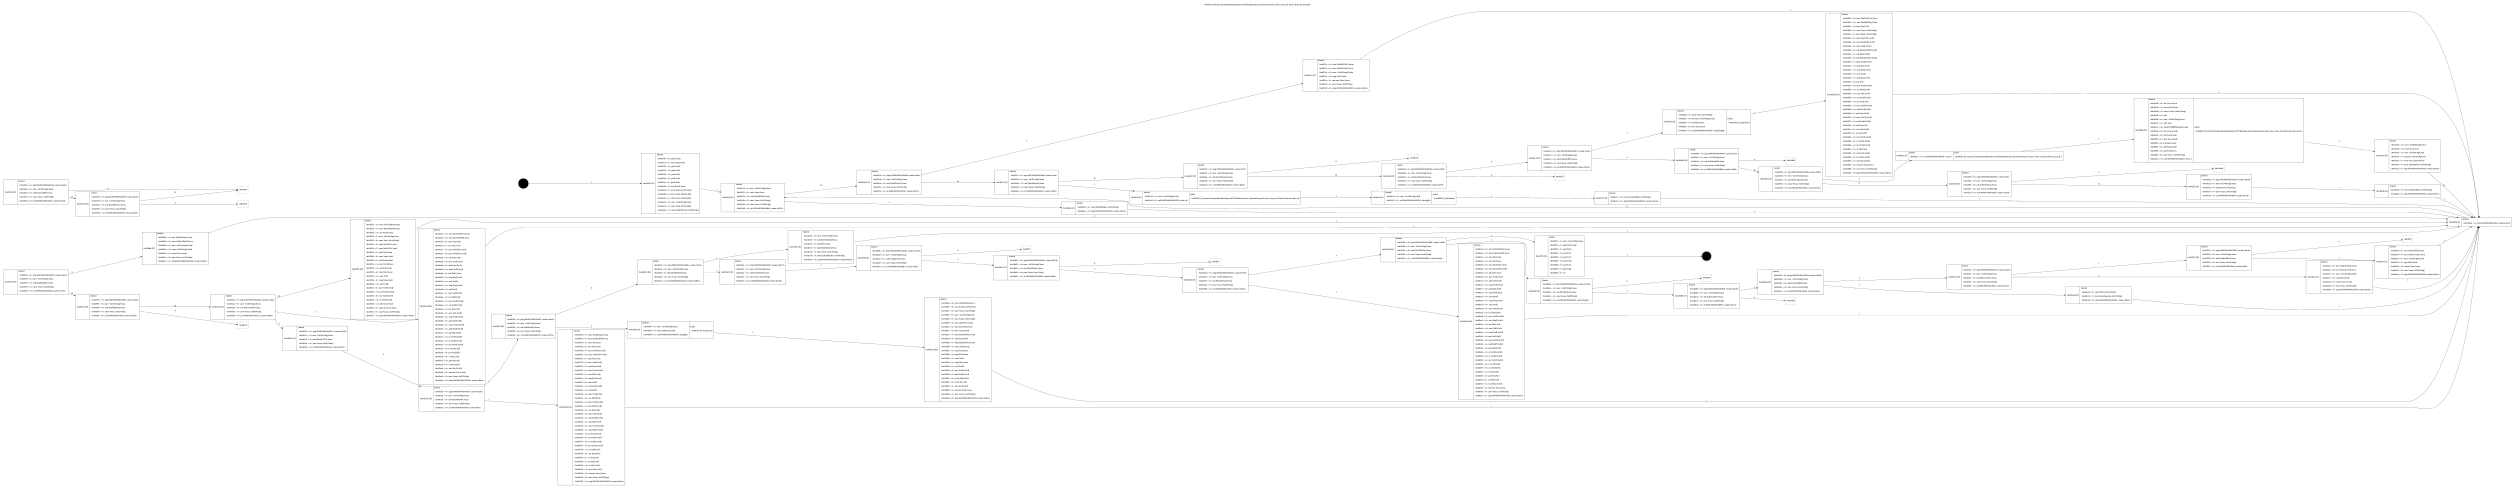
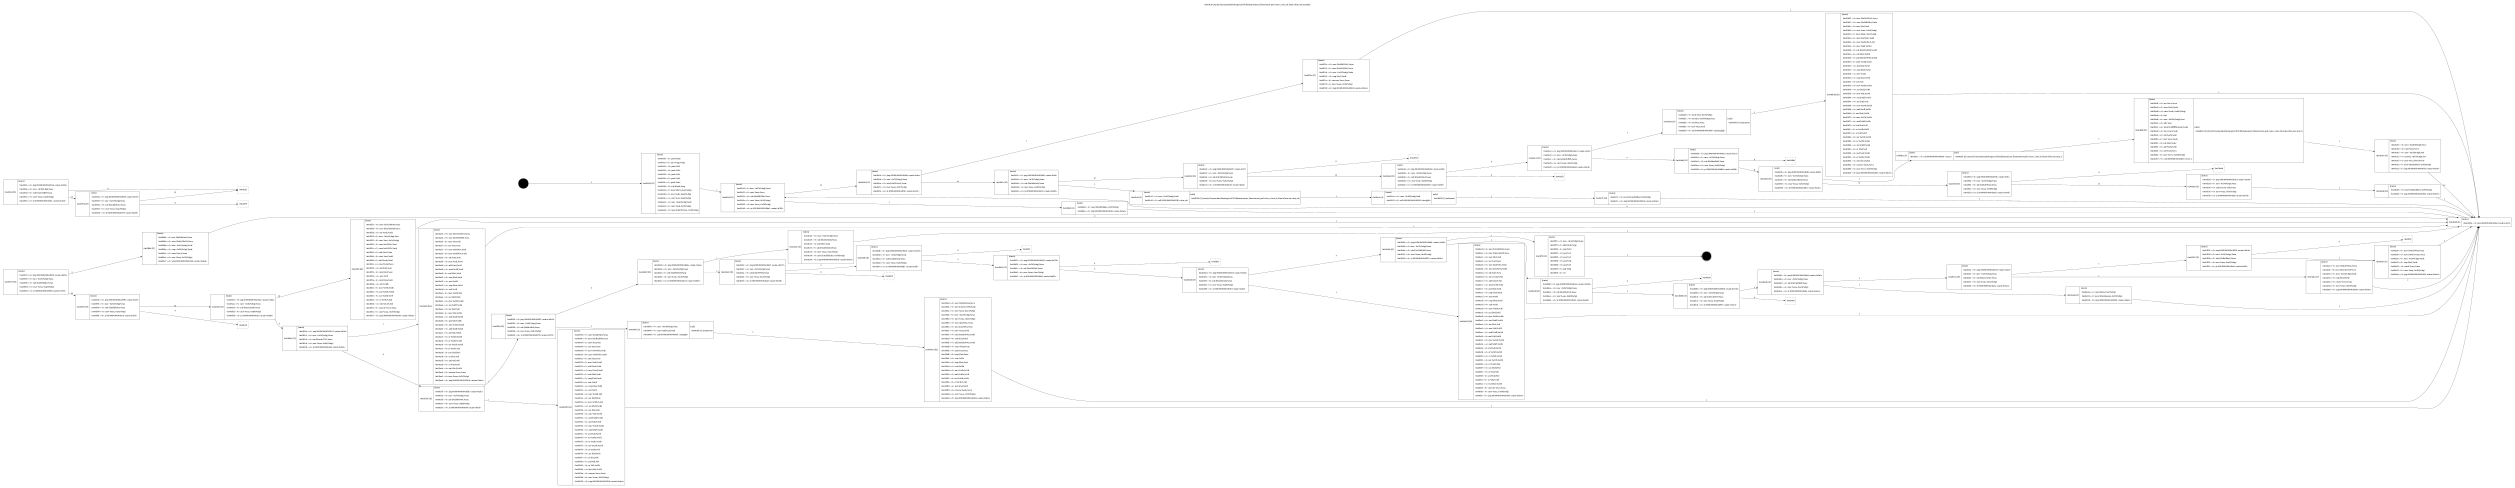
none -> (889, 276)
(346, 319) -> (383, 333)
